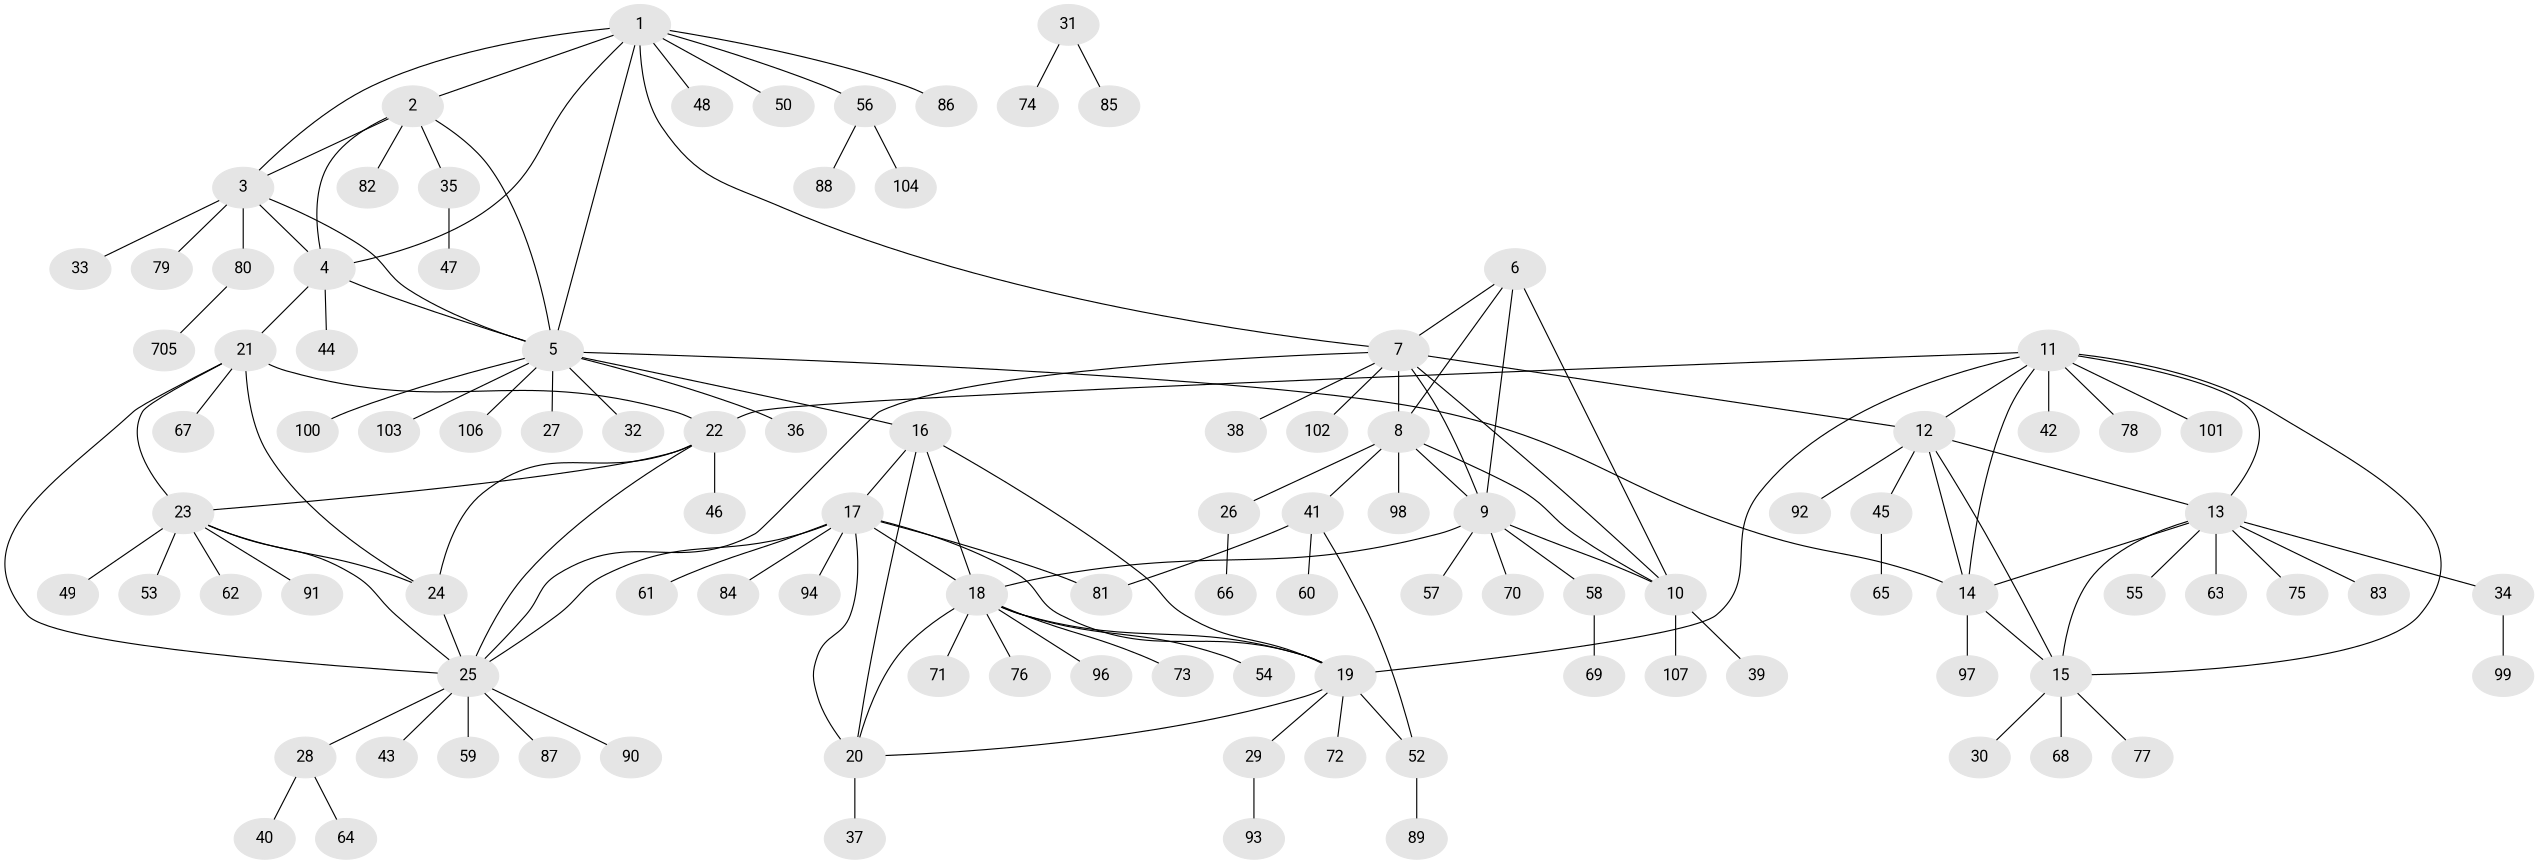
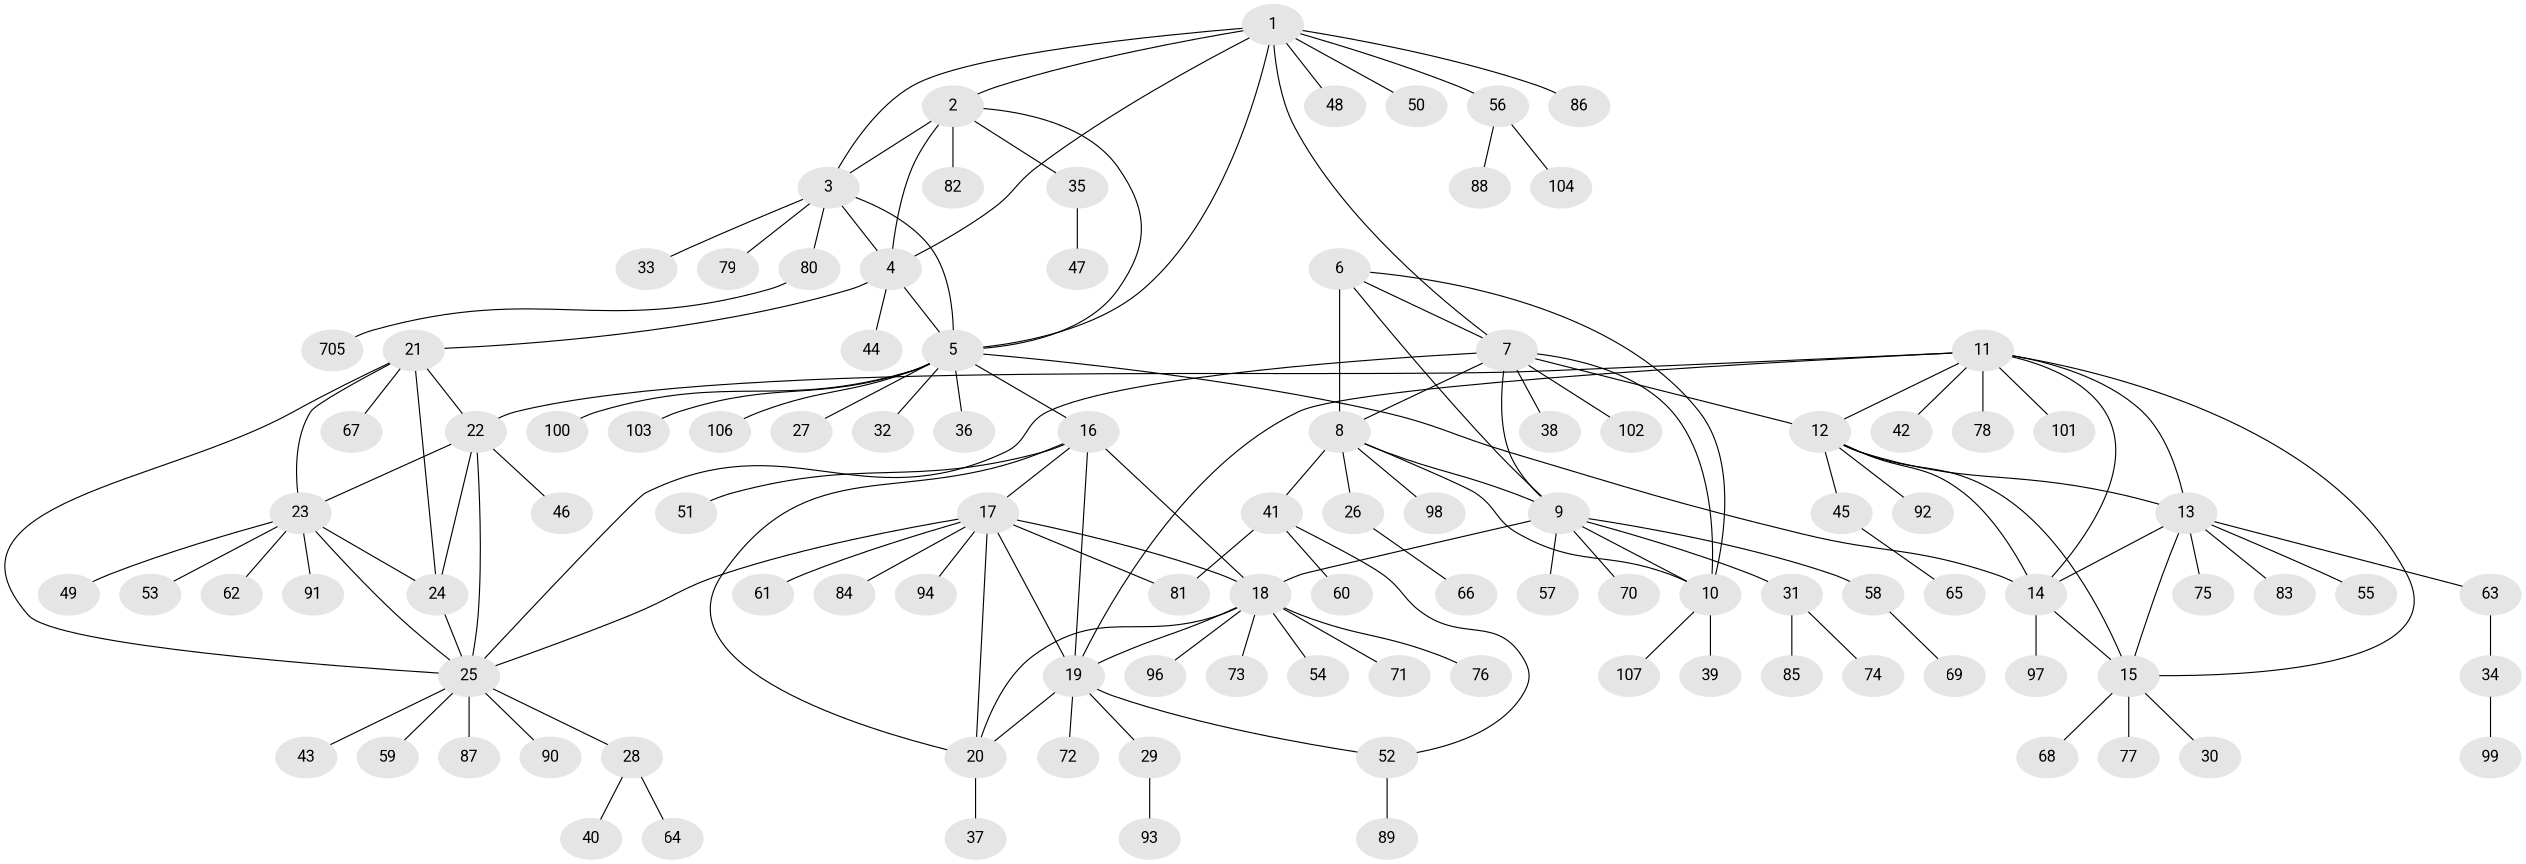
none -> (686, 513)
none -> (1678, 549)
(2360, 554) -> (2491, 635)
